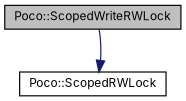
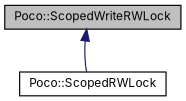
(101, 45) -> (85, 57)
